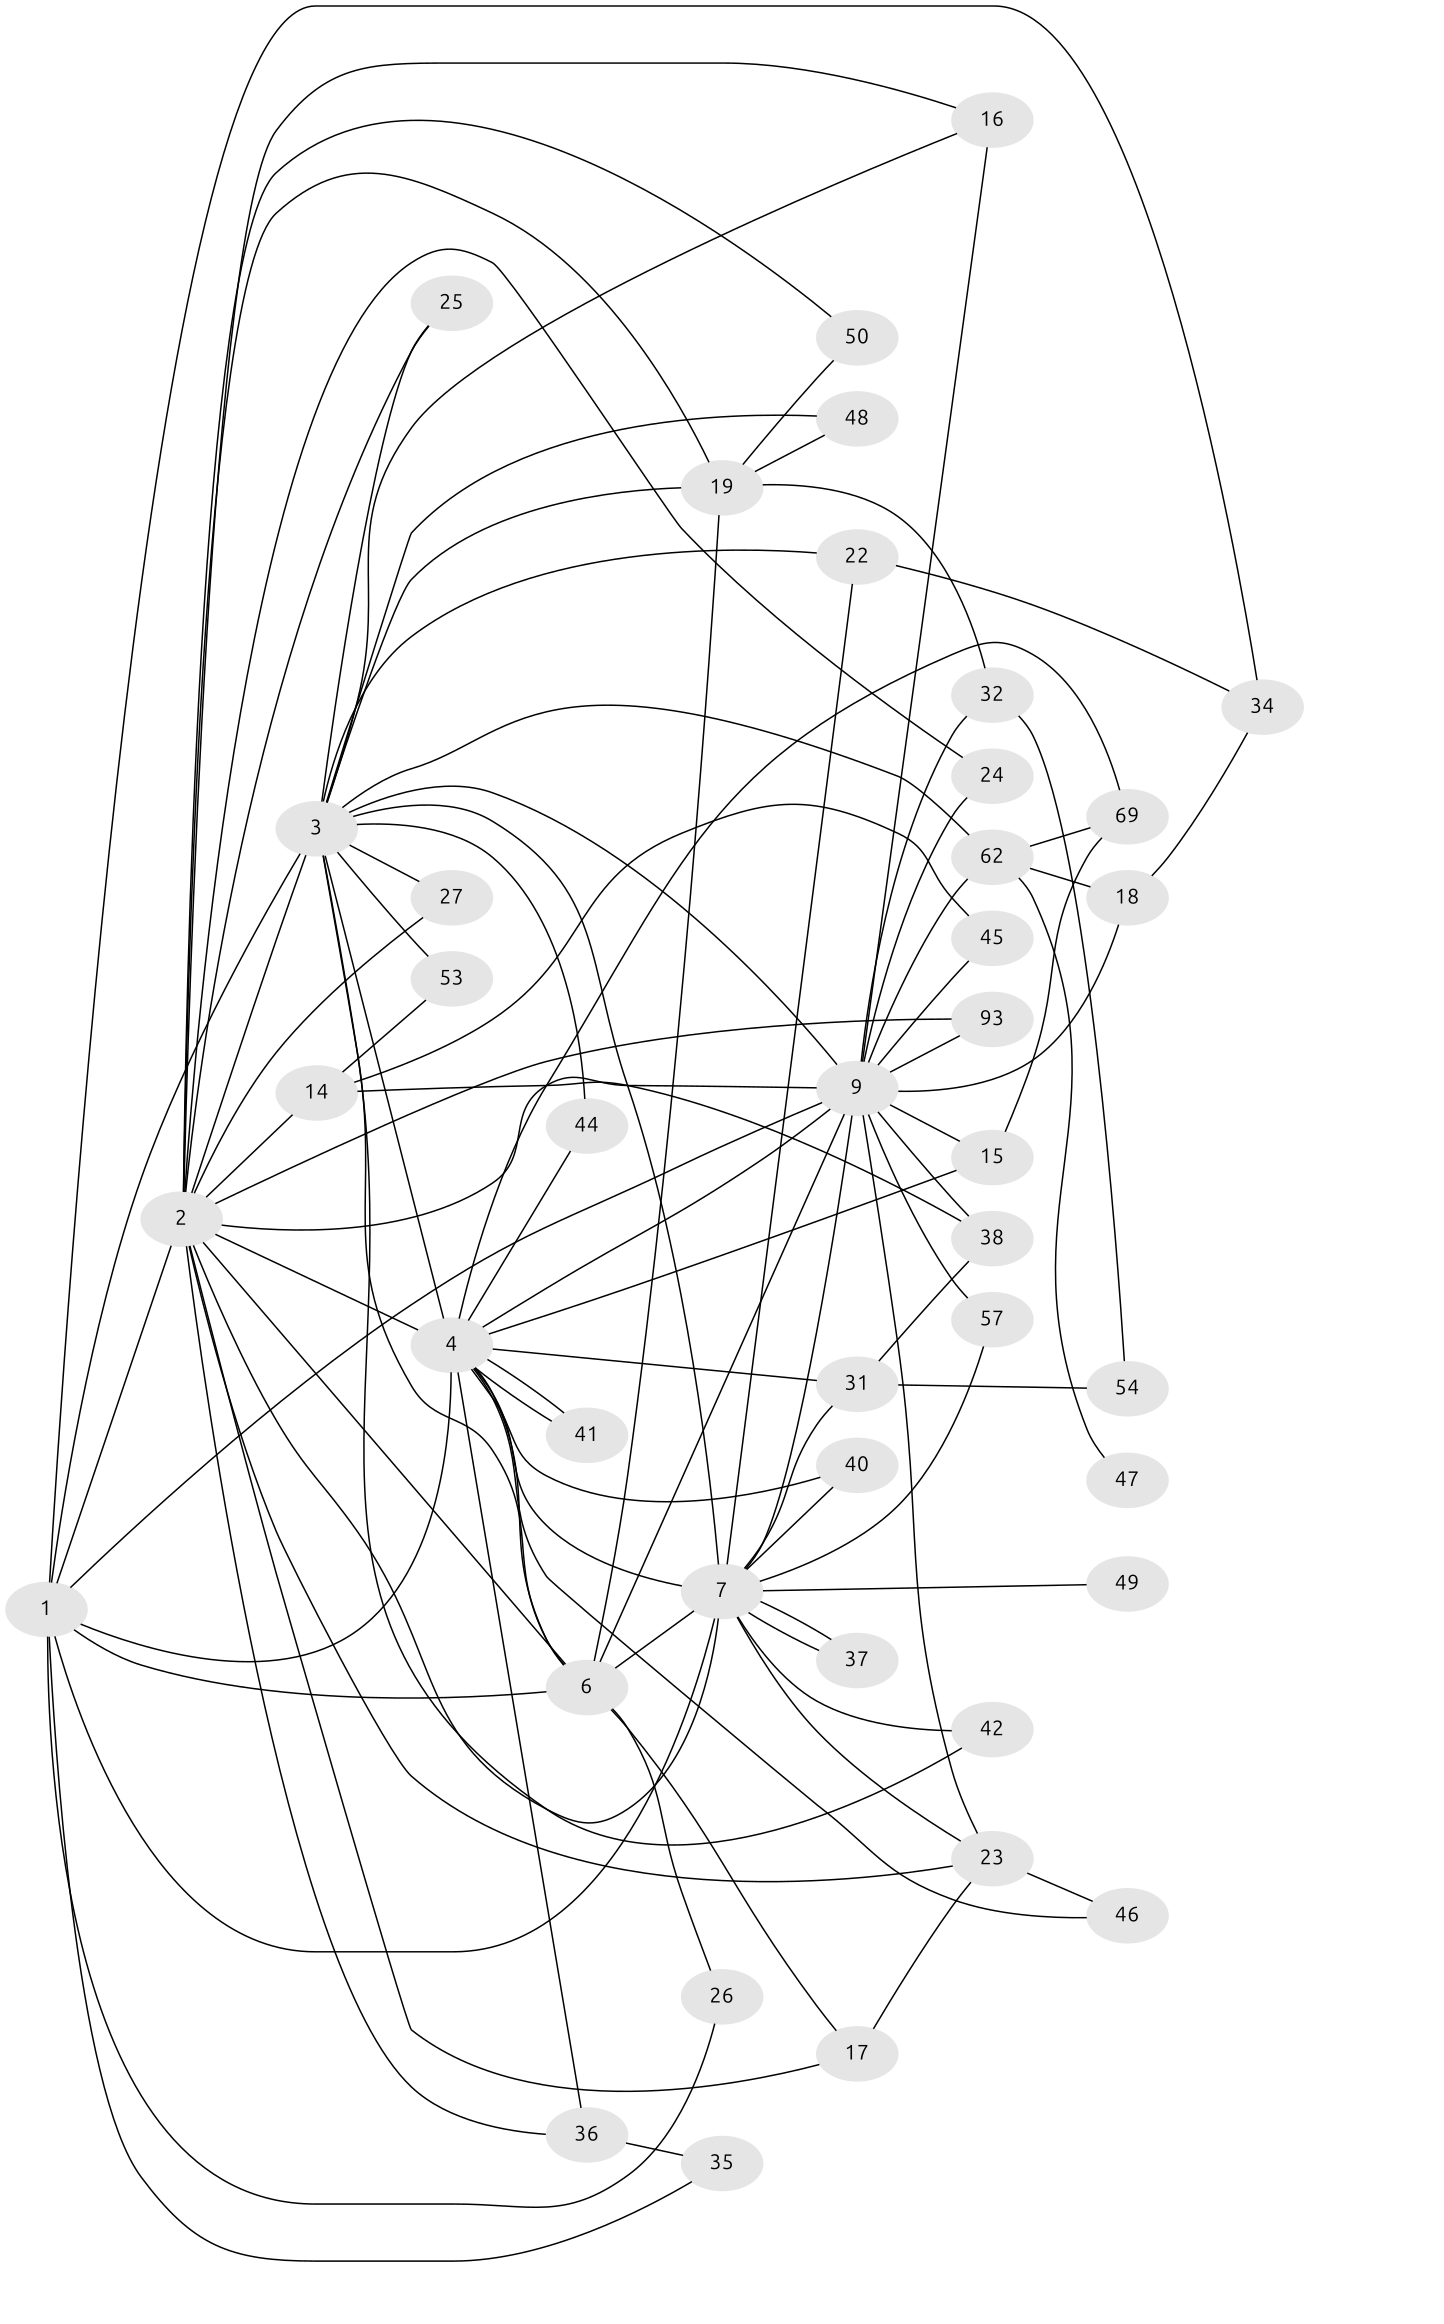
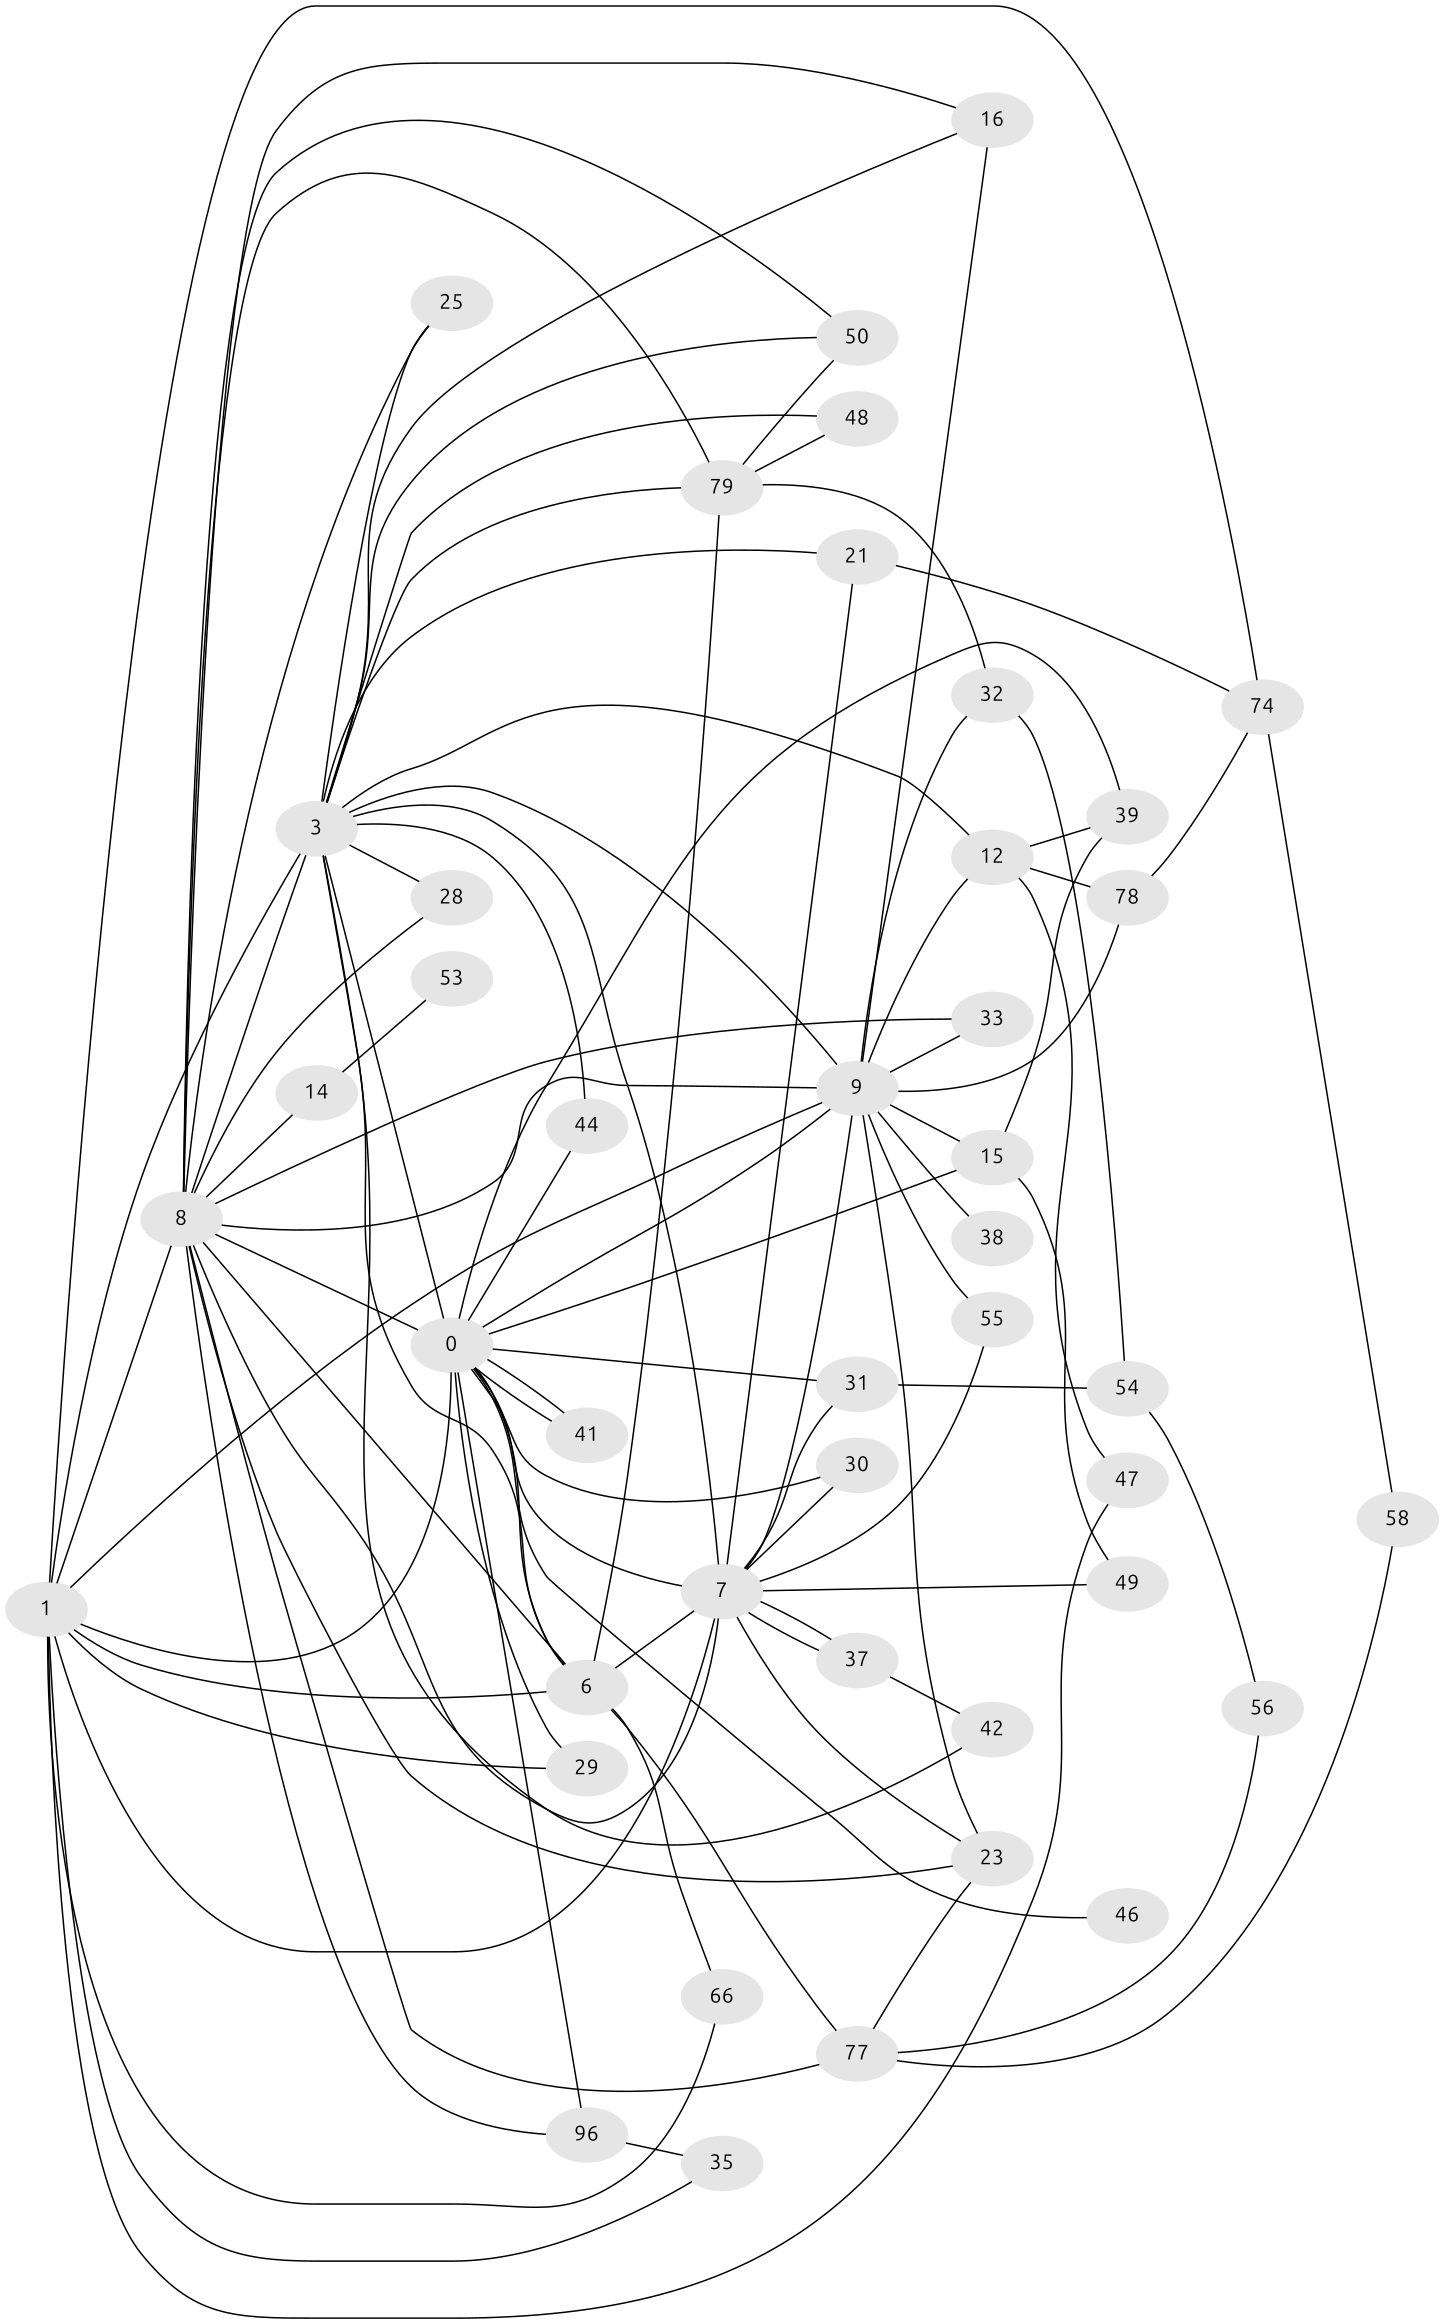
(722, 488) -> (722, 488)
(857, 557) -> (857, 557)
(1263, 707) -> (1263, 707)
(992, 776) -> none
(1128, 817) -> (1128, 817)
(992, 857) -> (992, 857)
(452, 898) -> (452, 898)
(1128, 898) -> (1128, 898)
(382, 905) -> (450, 445)
(992, 938) -> none
(992, 1019) -> (992, 1019)
(687, 1101) -> none
(182, 1219) -> (182, 1219)
(923, 1311) -> none
(992, 1320) -> (992, 1320)
(452, 1345) -> (452, 1345)
(722, 1388) -> none
none -> (1065, 1398)
(857, 1465) -> (857, 1465)
none -> (1398, 1519)
(827, 1706) -> (923, 1694)
none -> (1263, 1709)
none -> (587, 1769)
(1060, 1887) -> none
(722, 1997) -> (722, 1997)
(857, 2054) -> (857, 2054)
(587, 2135) -> (587, 2135)
none -> (563, 2312)
